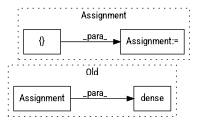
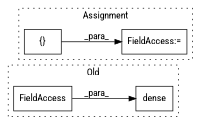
(152, 42) -> (154, 42)
(42, 99) -> (43, 99)
